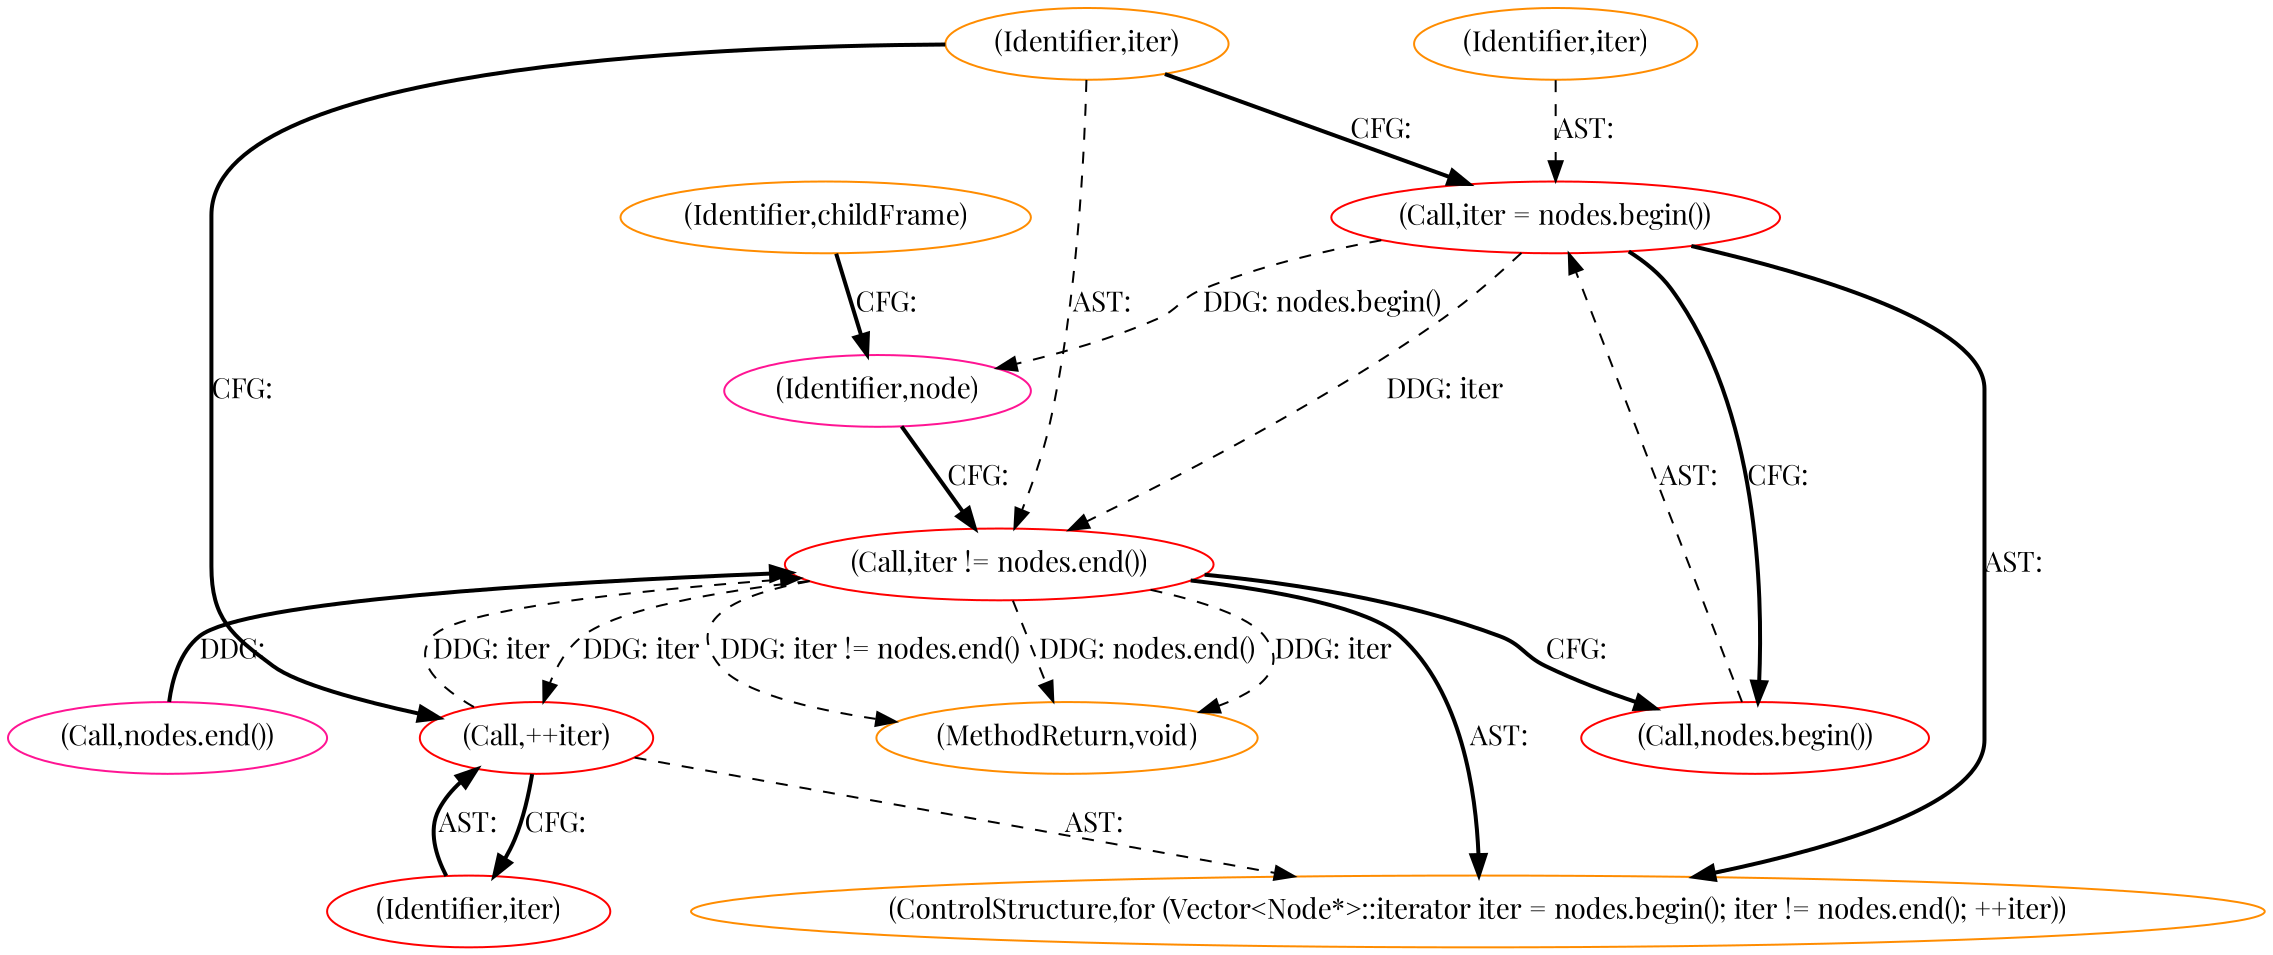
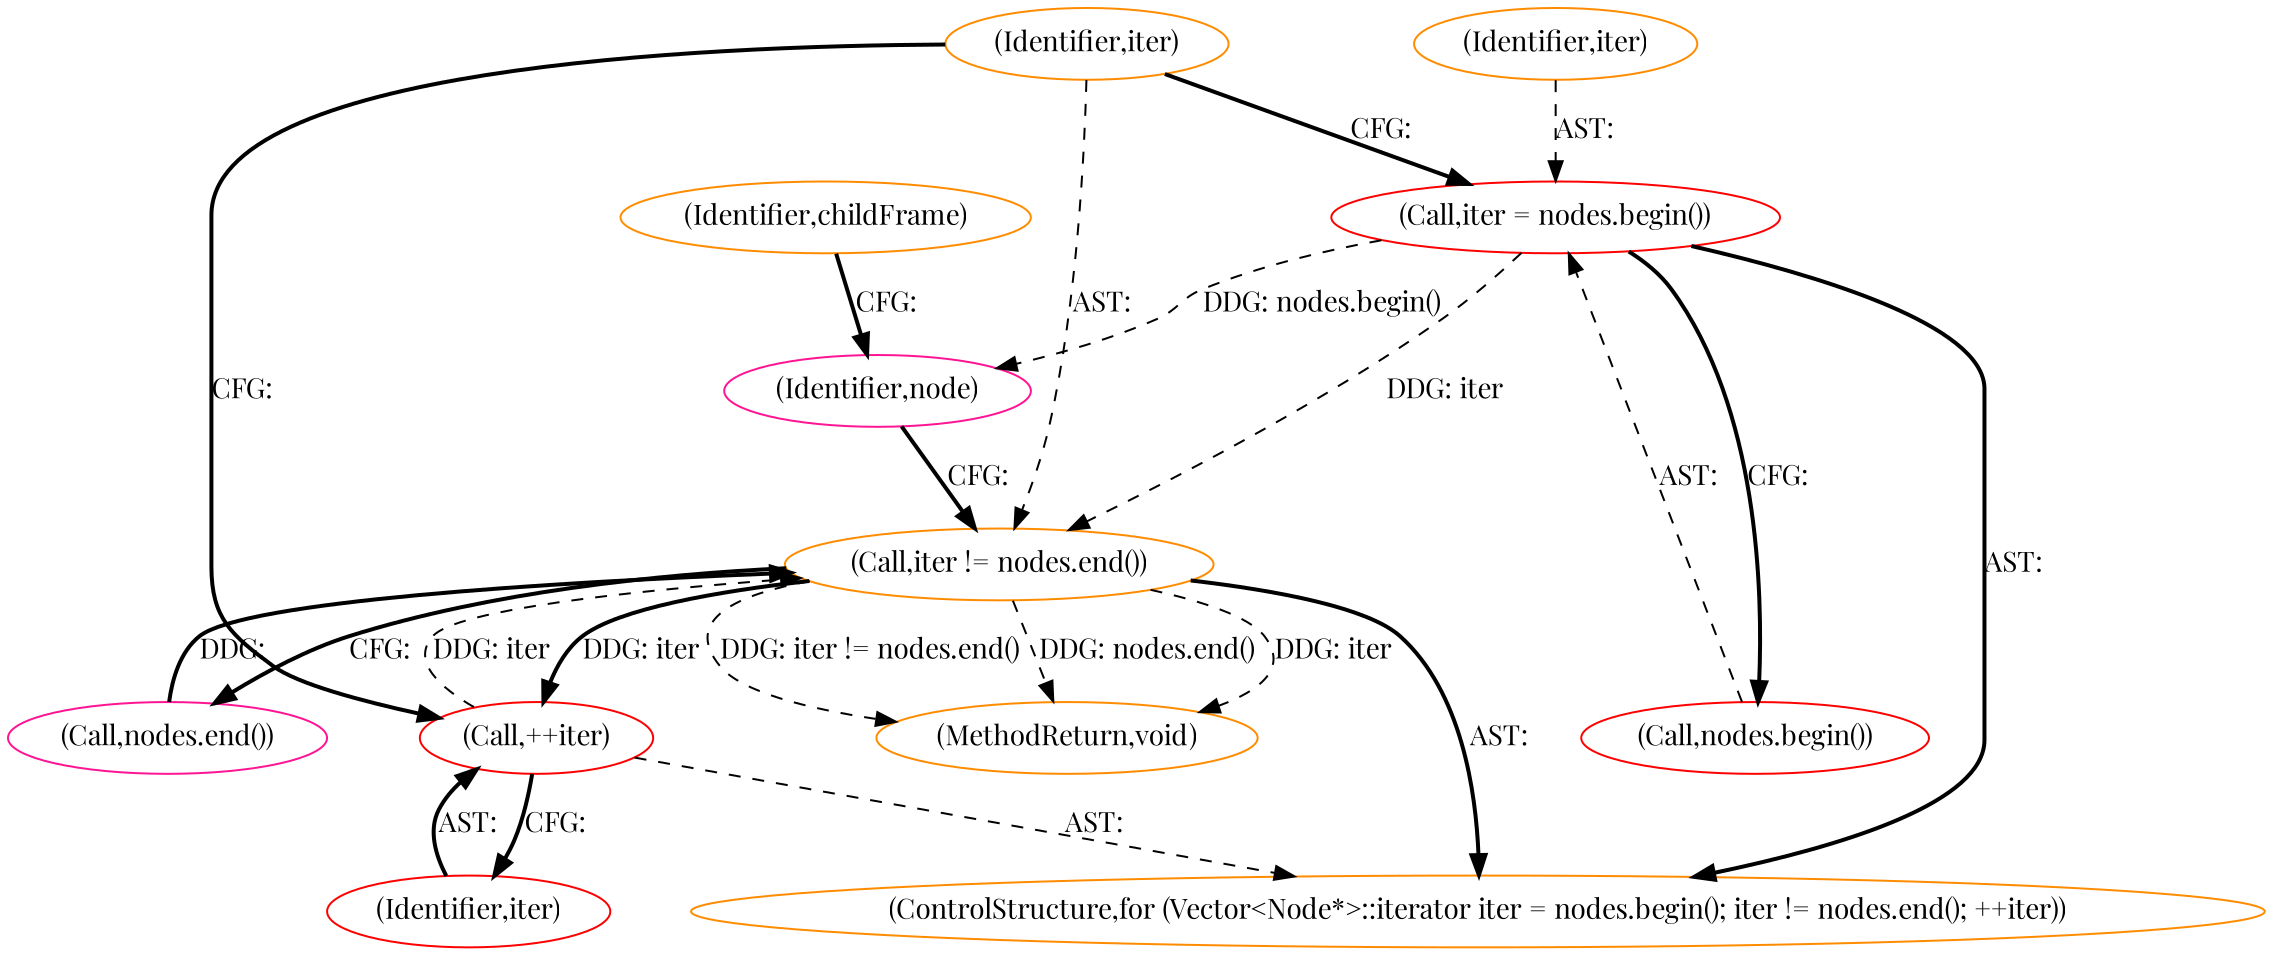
(999, 564) -> (999, 564)
(665, 605) -> (665, 605)
(1428, 613) -> (487, 602)
